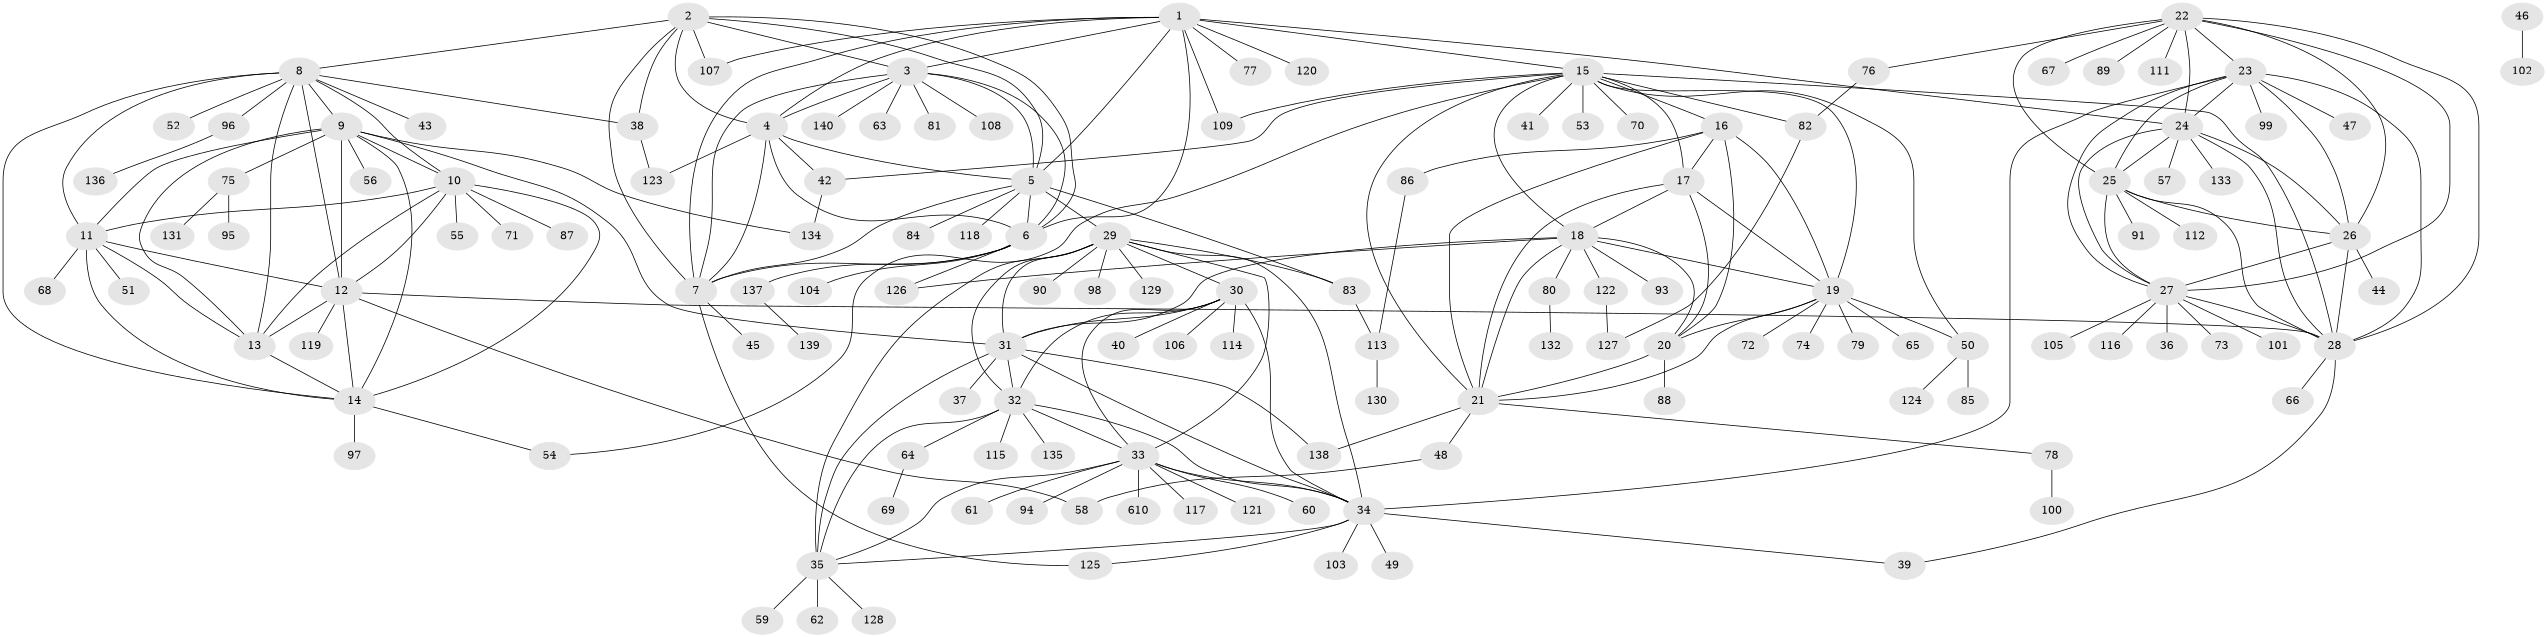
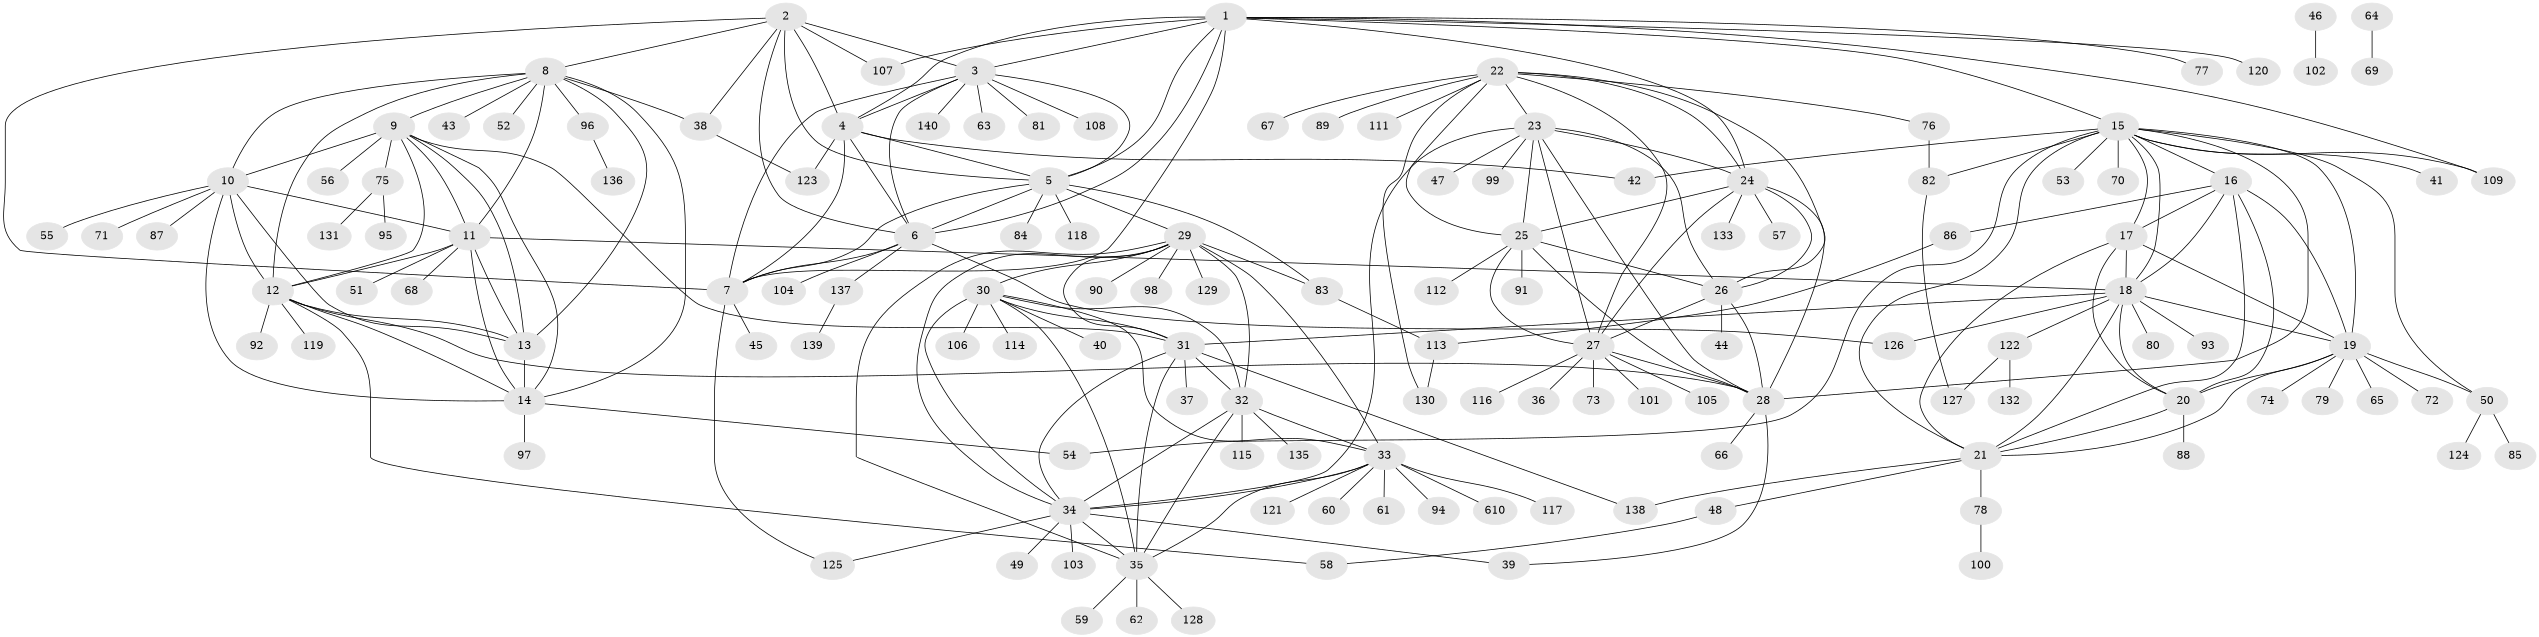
(2477, 111) -> (1384, 225)
(811, 236) -> none
none -> (2188, 244)
none -> (1298, 263)
(1550, 319) -> (2010, 374)
none -> (257, 346)
none -> (1092, 411)
(962, 429) -> none
